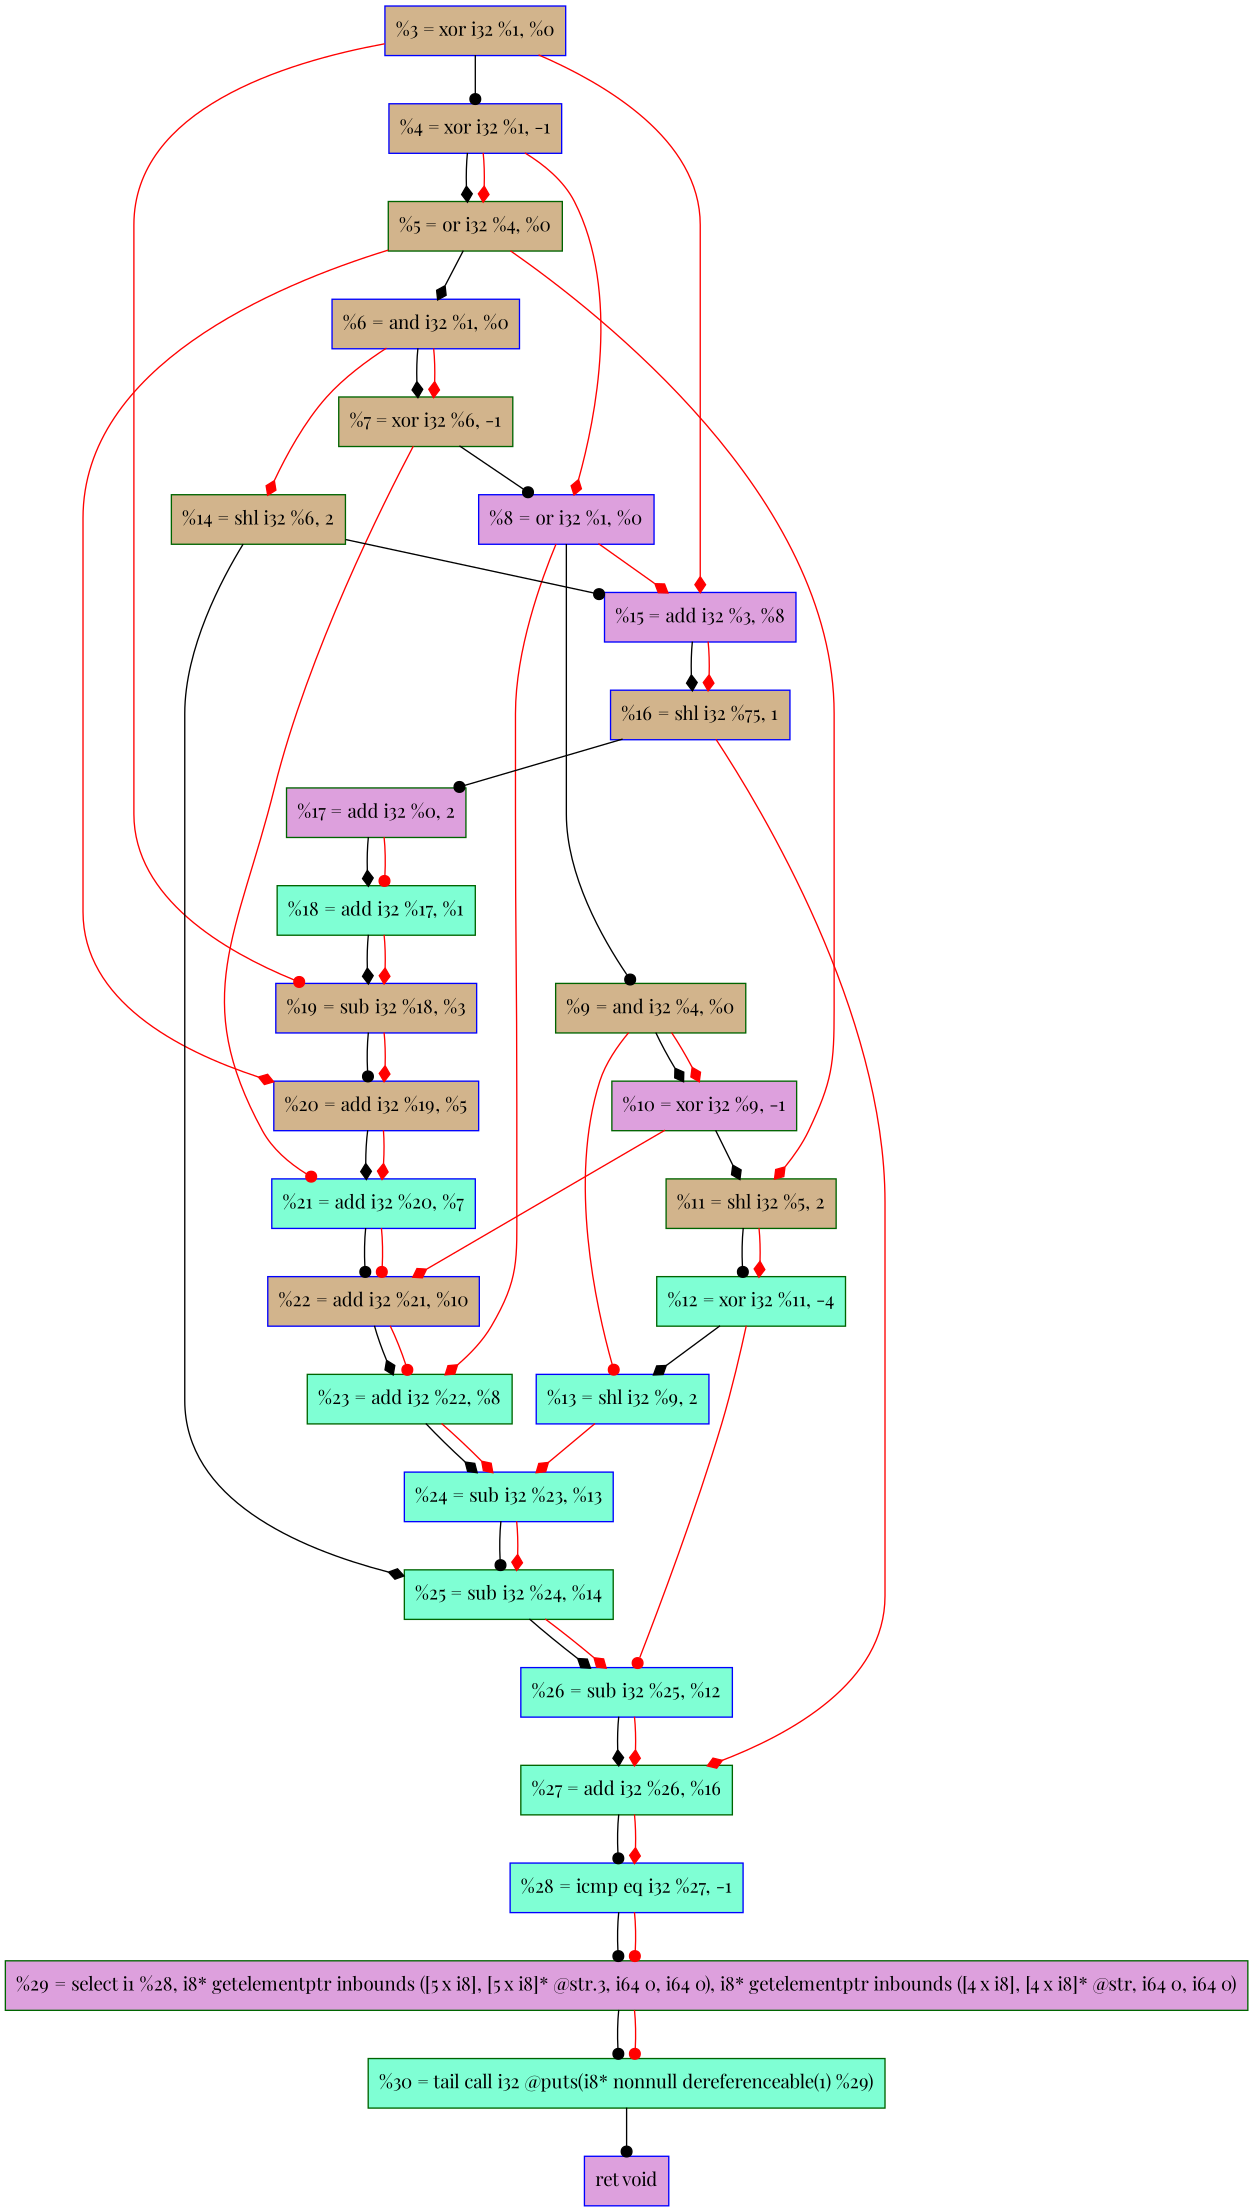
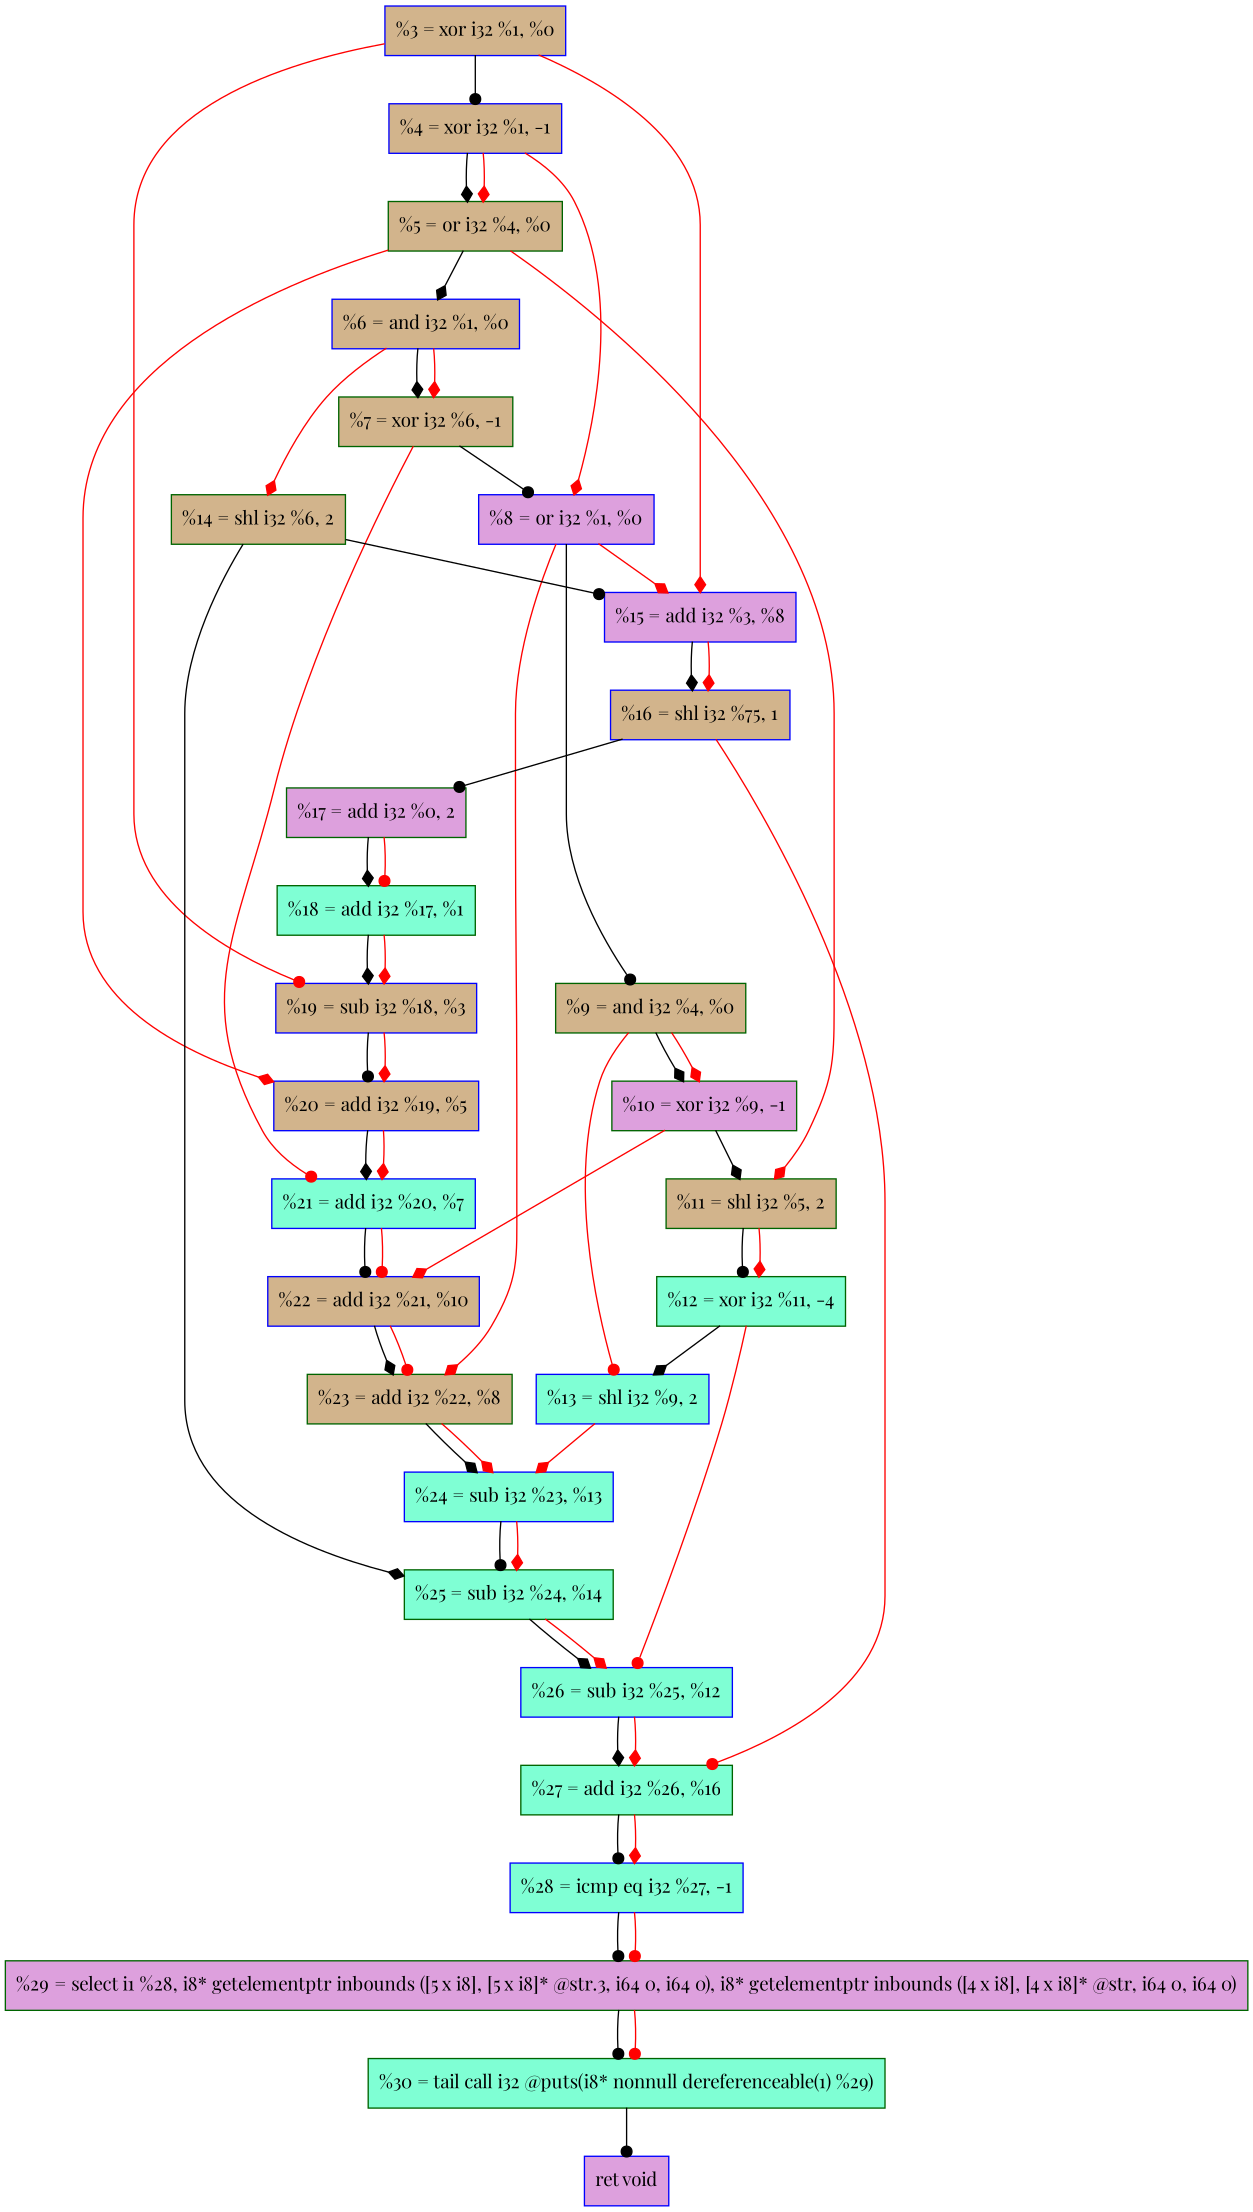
(885, 1275) -> (885, 1275)
(410, 1399) -> (410, 1399)
